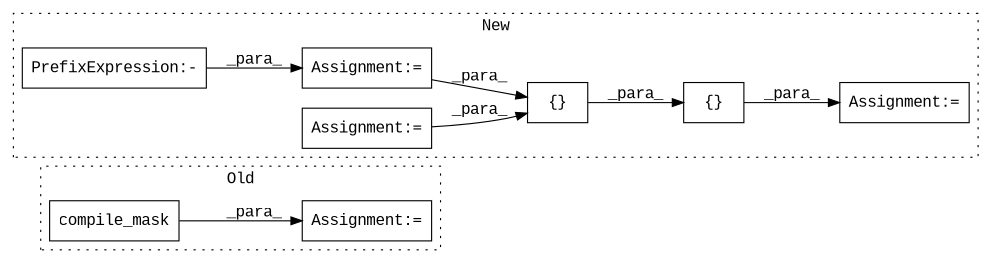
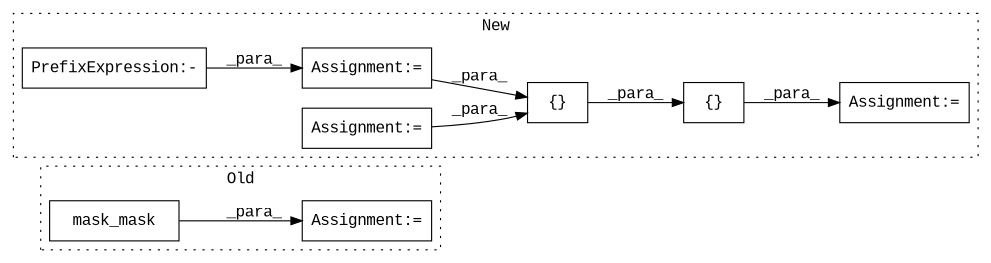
(114, 221) -> (114, 221)
